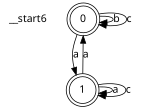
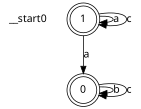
(28, 19) -> (28, 19)
(73, 51) -> none
